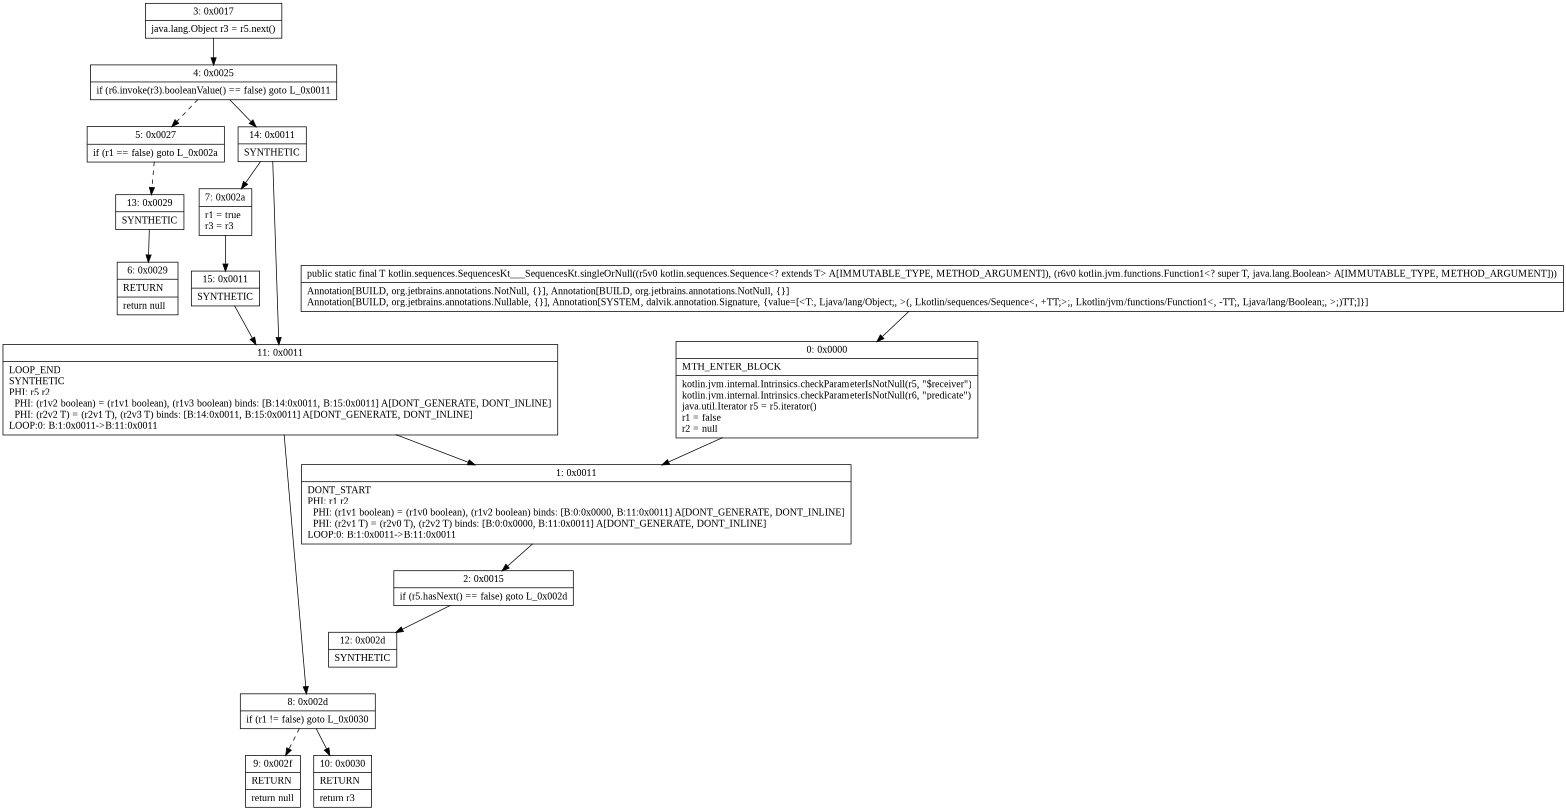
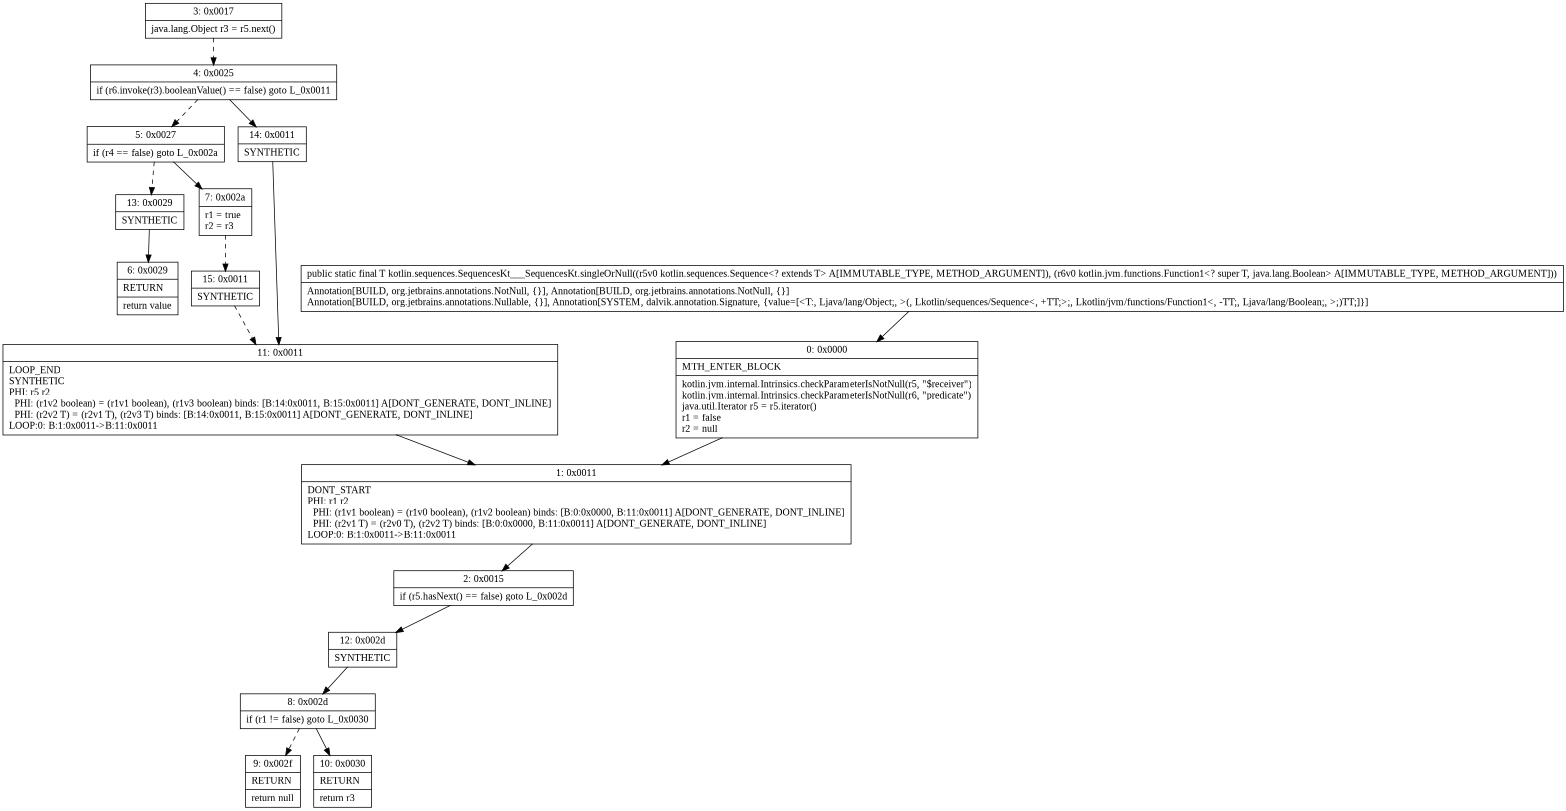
(214, 48) -> (214, 48)
(156, 153) -> (156, 153)
(253, 172) -> (185, 173)
(220, 226) -> (220, 226)
(225, 249) -> (225, 249)
(145, 306) -> (148, 306)
(243, 322) -> (243, 322)
(295, 560) -> (338, 678)
